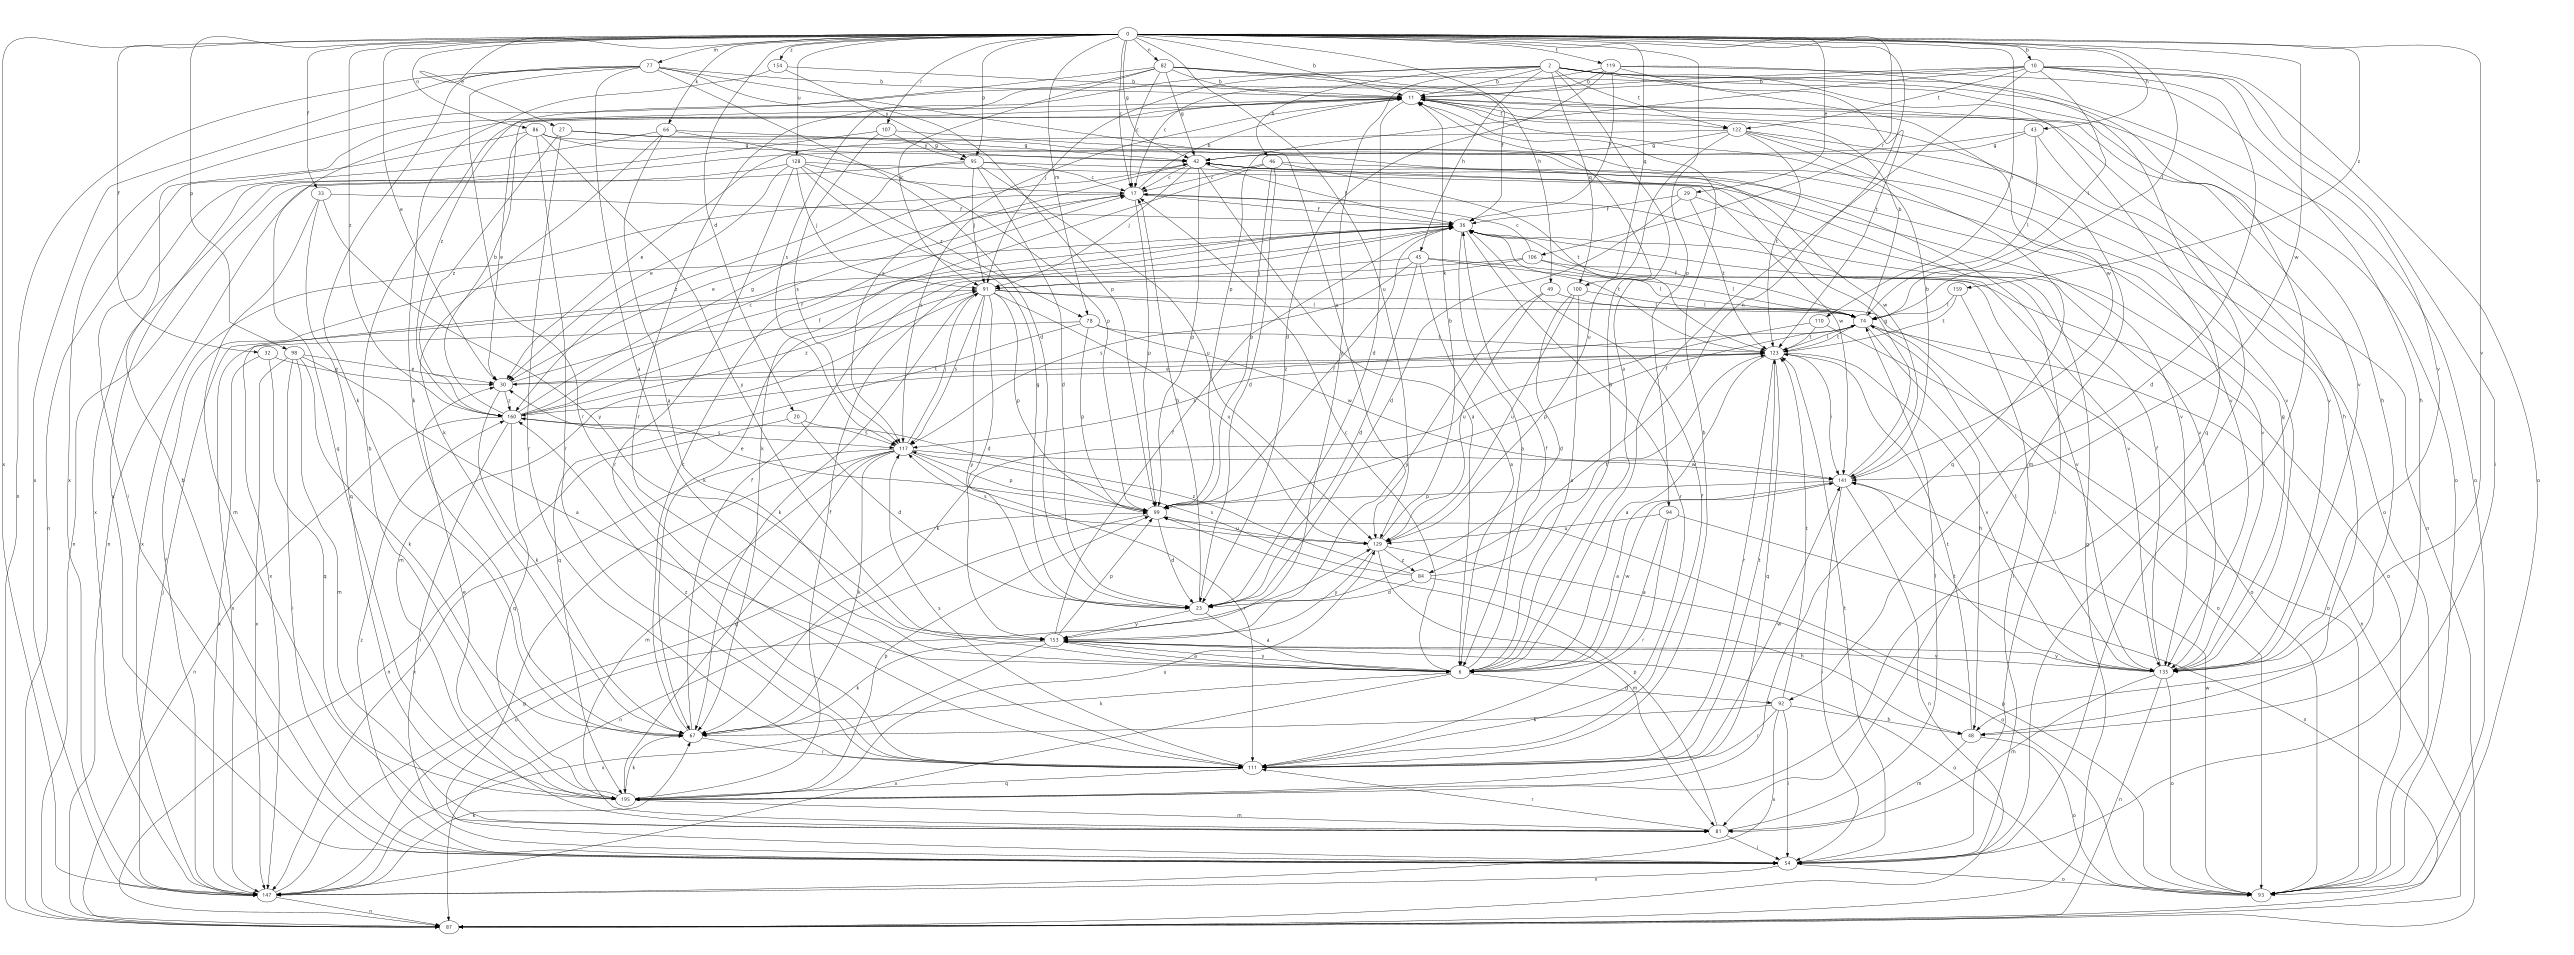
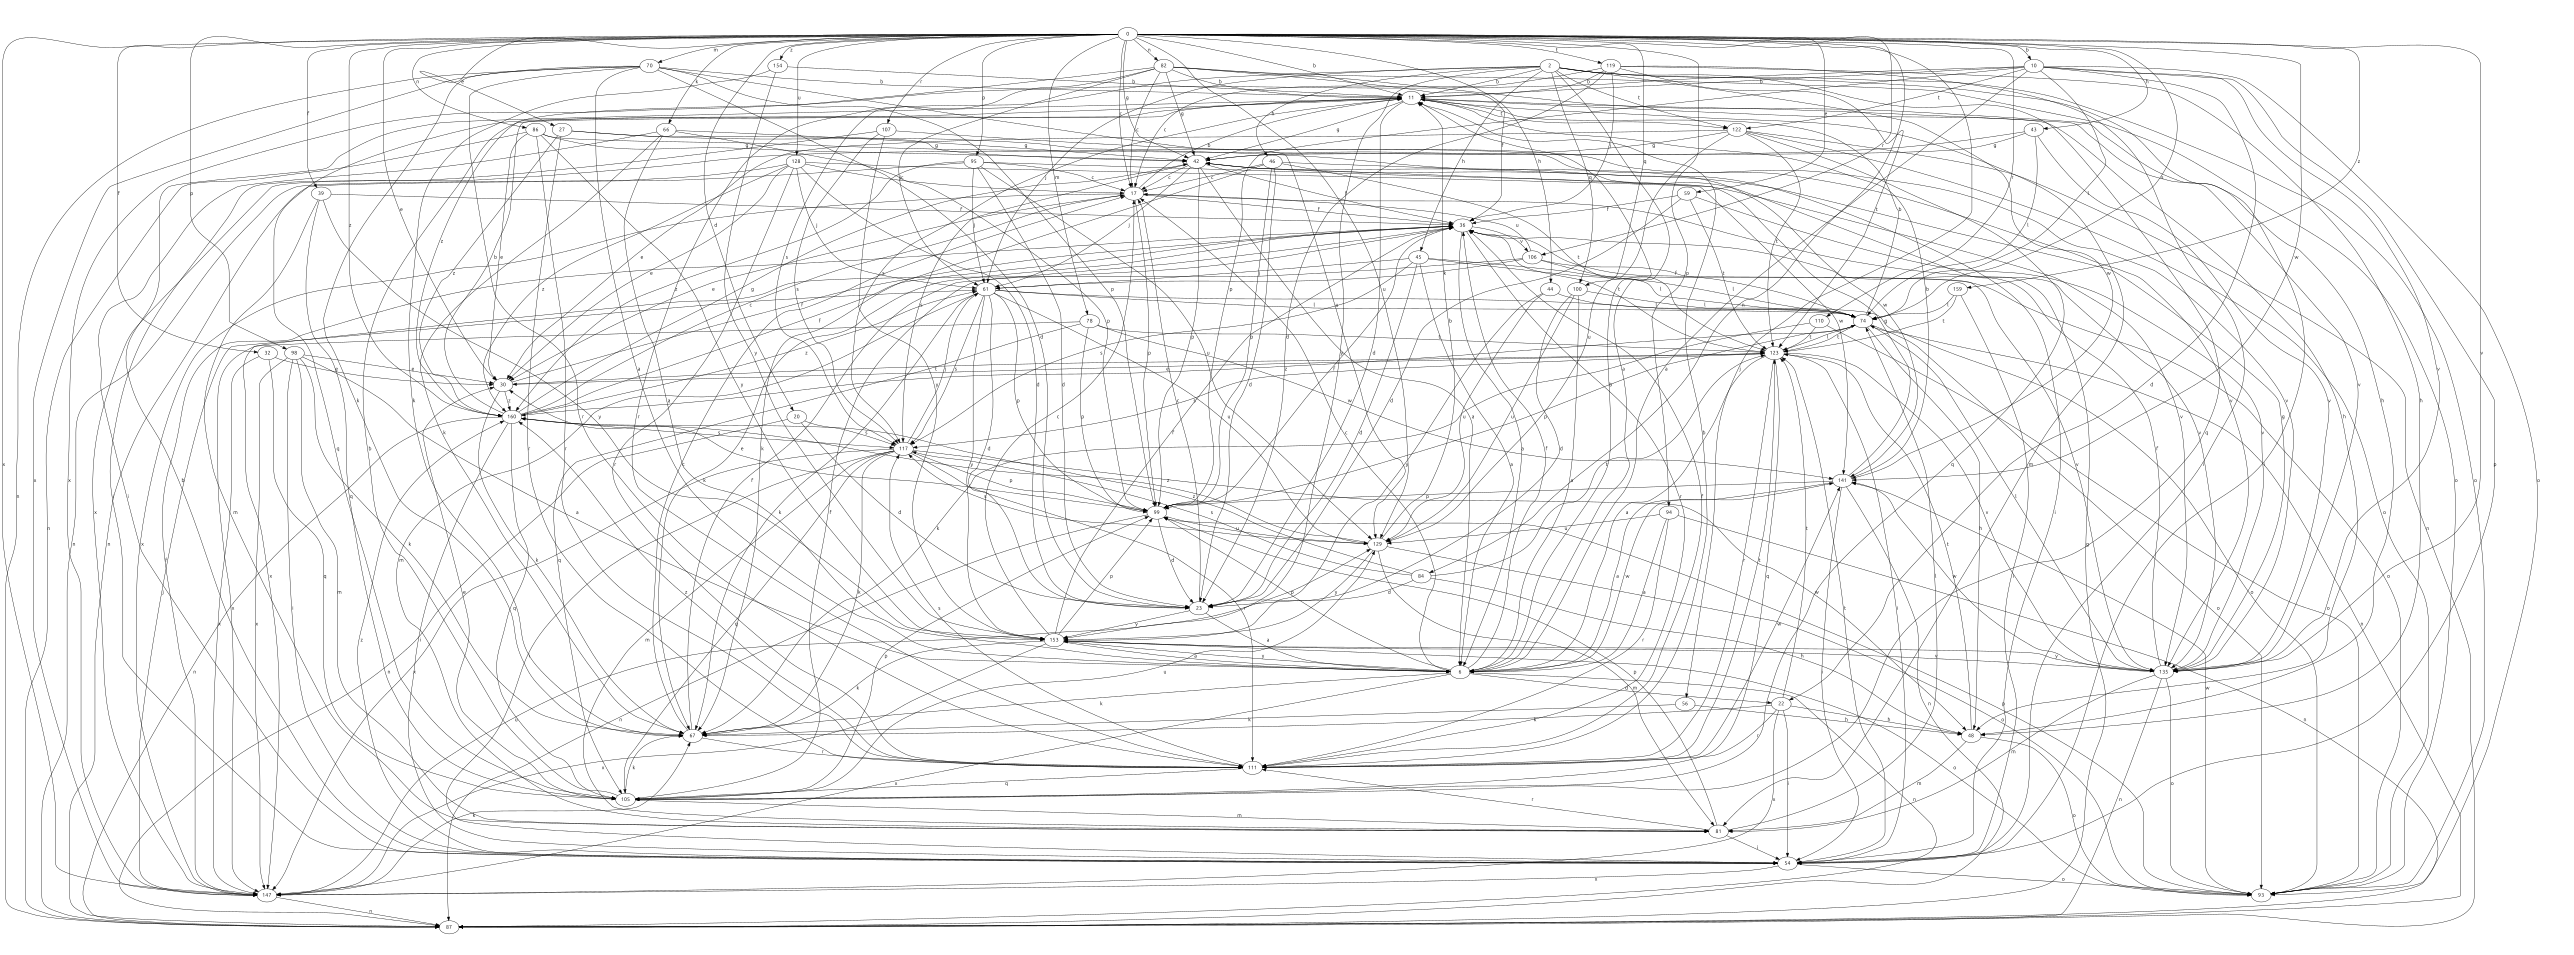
(650, 66) -> (650, 66)
(879, 114) -> (780, 417)
none -> (1307, 132)
(918, 146) -> (935, 421)
(1610, 146) -> (1610, 146)
(2163, 178) -> (2163, 178)
(321, 194) -> (321, 194)
(1687, 194) -> (1687, 194)
(1517, 225) -> (1517, 225)
(932, 240) -> (594, 253)
(986, 289) -> (986, 289)
(1550, 289) -> (1550, 289)
(2006, 305) -> (1501, 233)
(1666, 369) -> (1666, 369)
(1038, 385) -> (1038, 385)
(1178, 401) -> (1178, 401)
(1830, 401) -> (1898, 624)
none -> (1041, 421)
(1371, 458) -> (1477, 501)
(2495, 465) -> (2495, 465)
(113, 497) -> (113, 497)
(1398, 559) -> (971, 468)
(1955, 576) -> (1955, 576)
(681, 643) -> (1305, 604)
none -> (1685, 704)
(1781, 704) -> (1781, 704)
(626, 800) -> (626, 800)
none -> (1470, 901)
